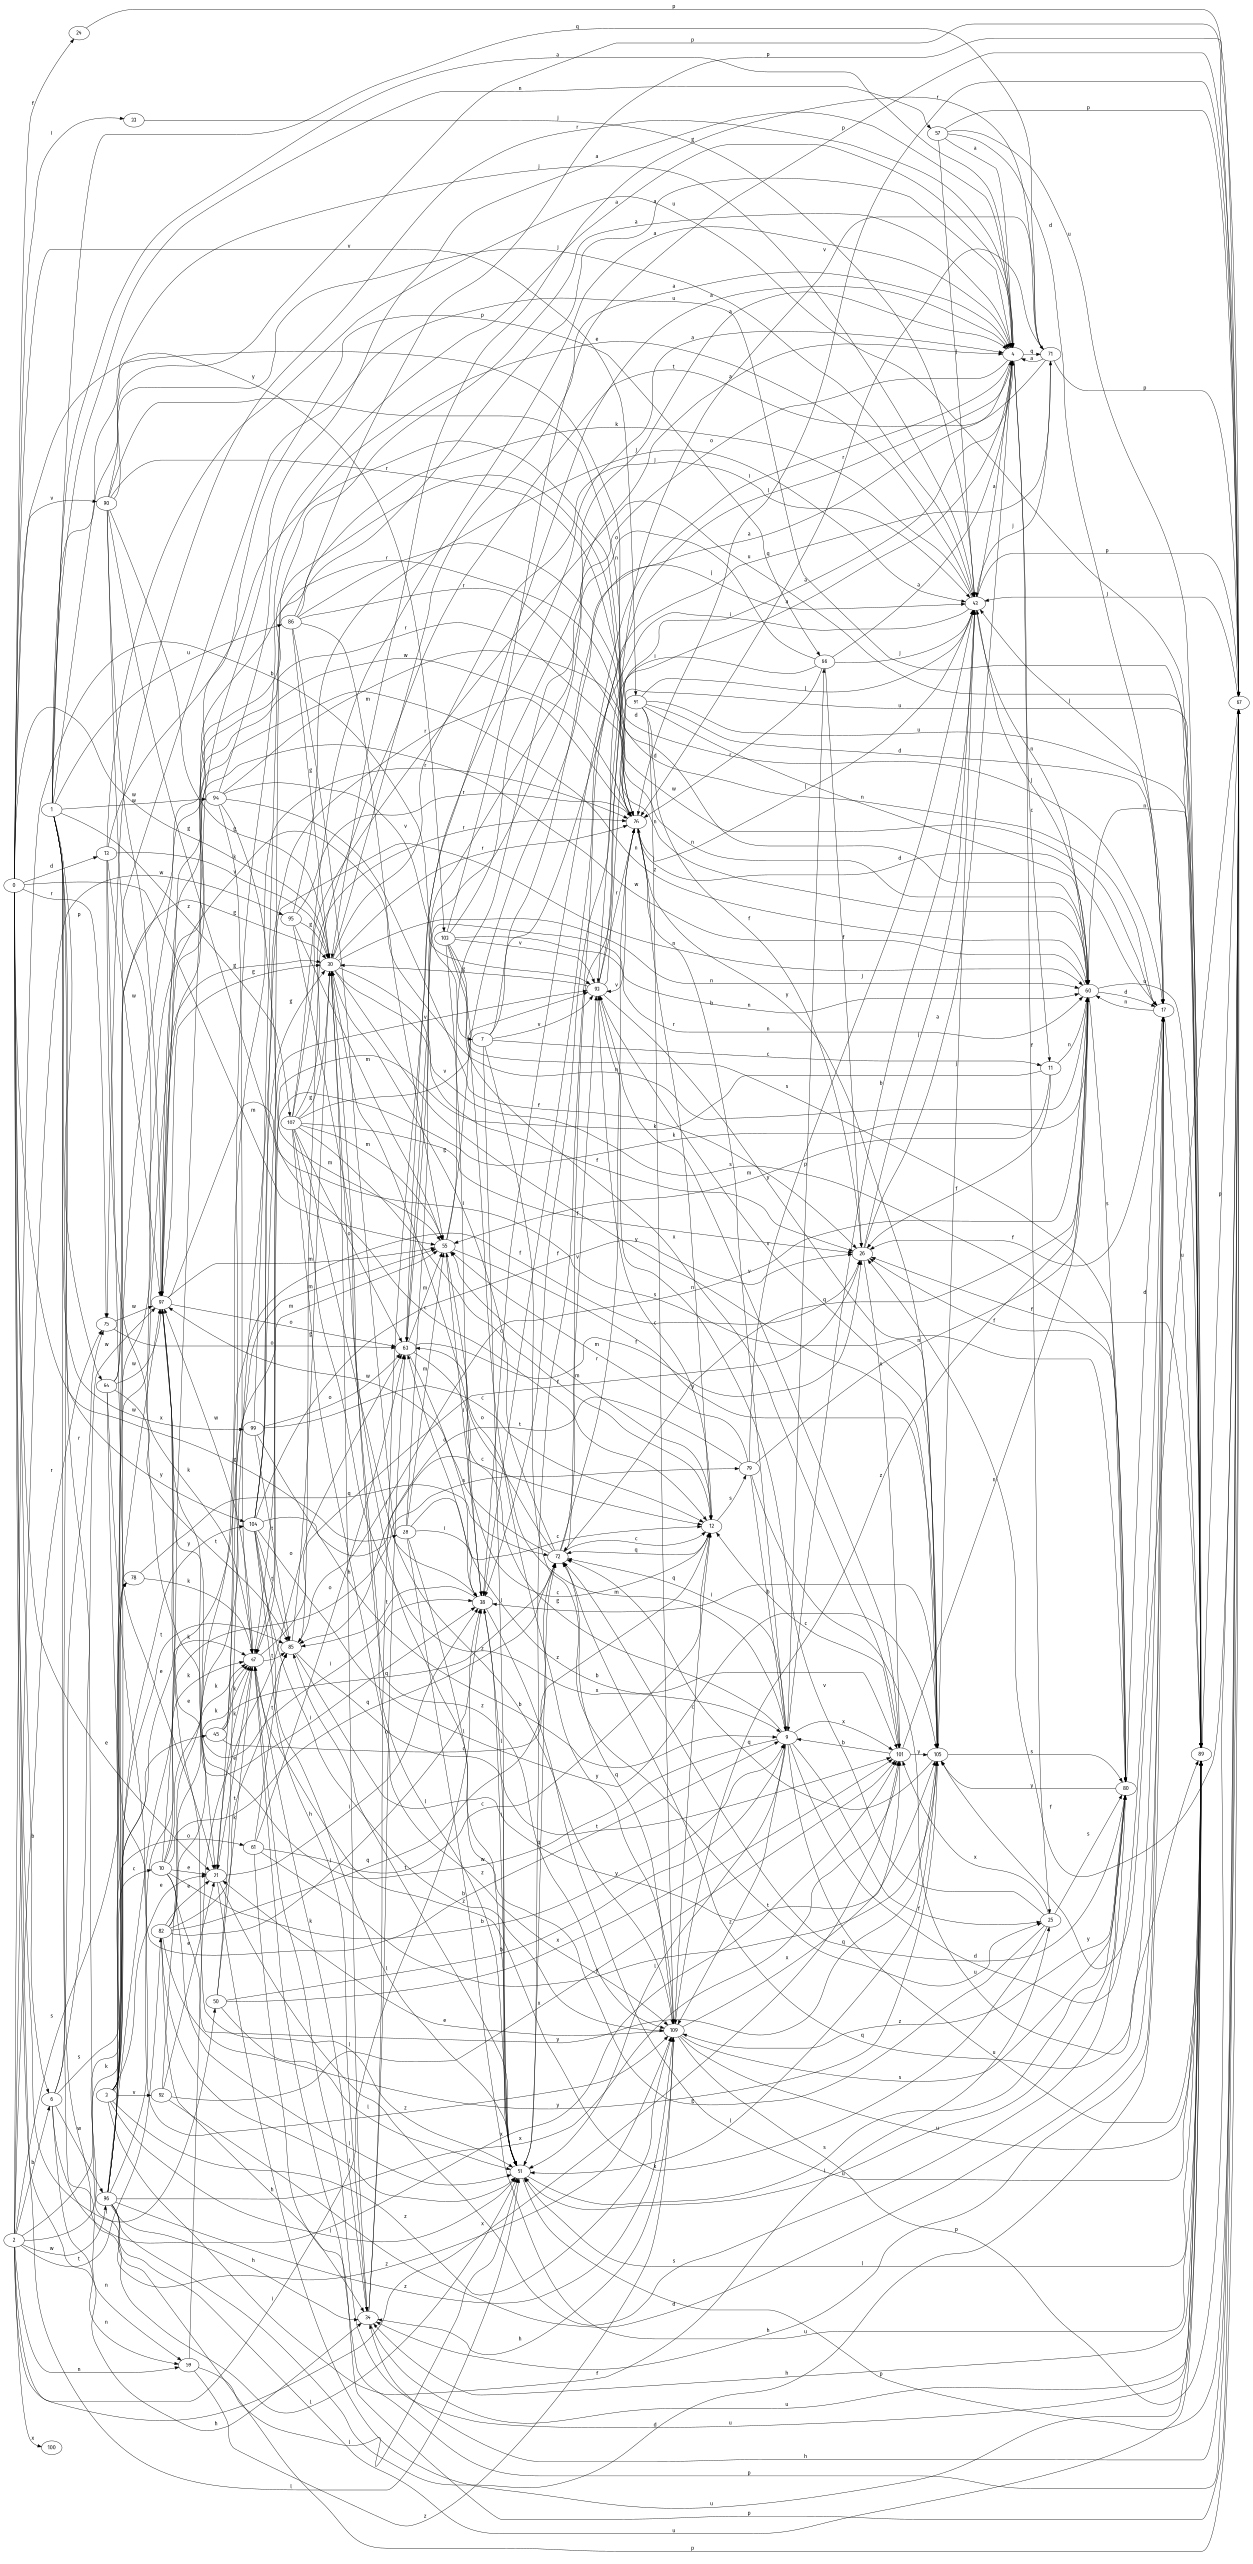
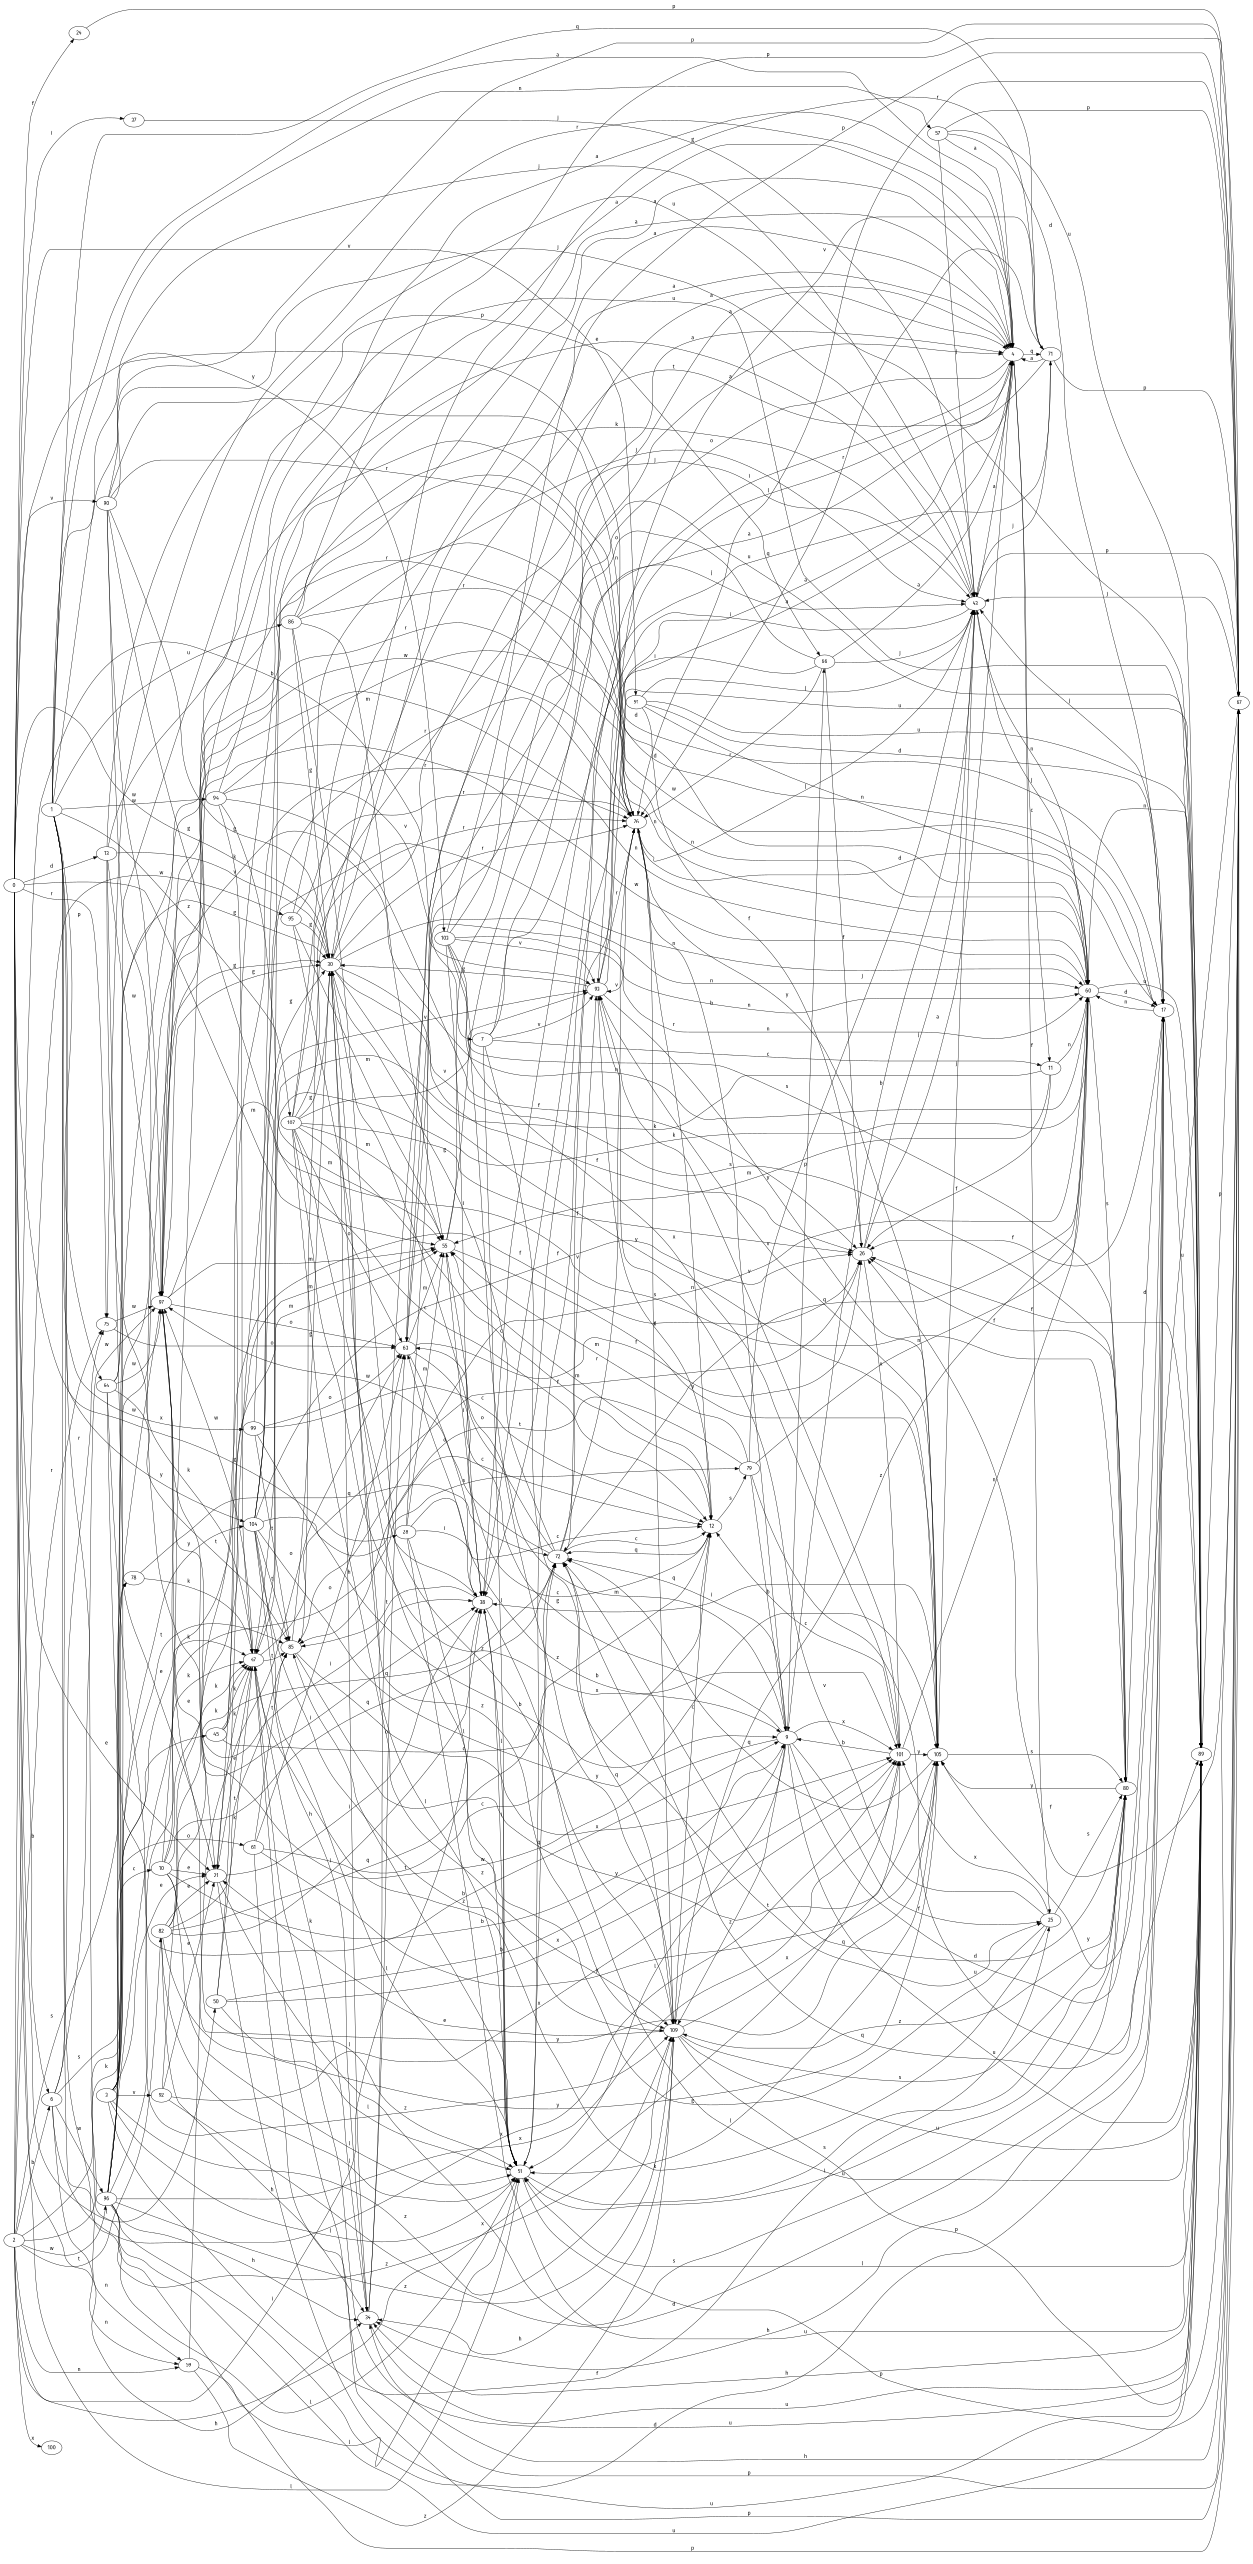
(134, 120) -> (134, 120)
(660, 1330) -> (656, 1424)
(597, 1827) -> (597, 1827)
